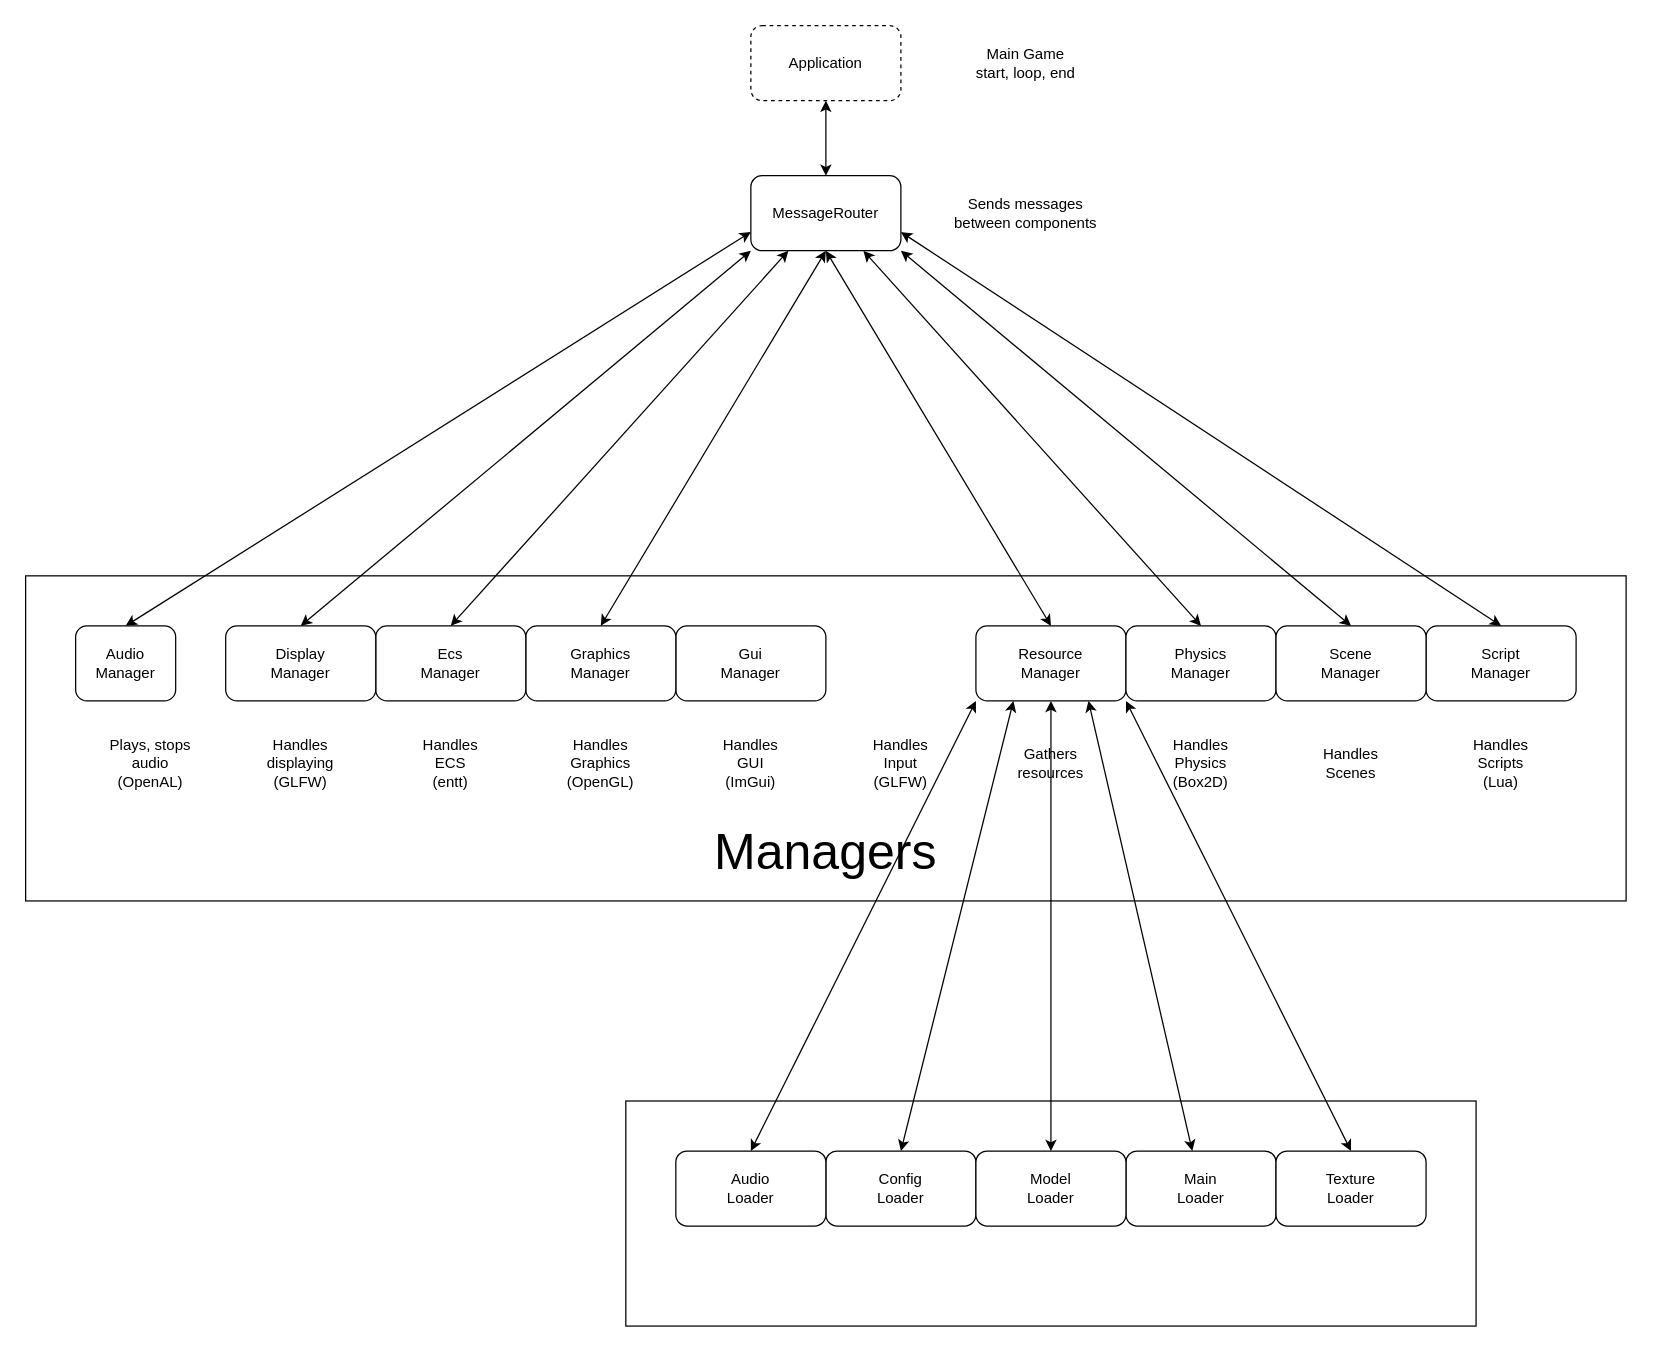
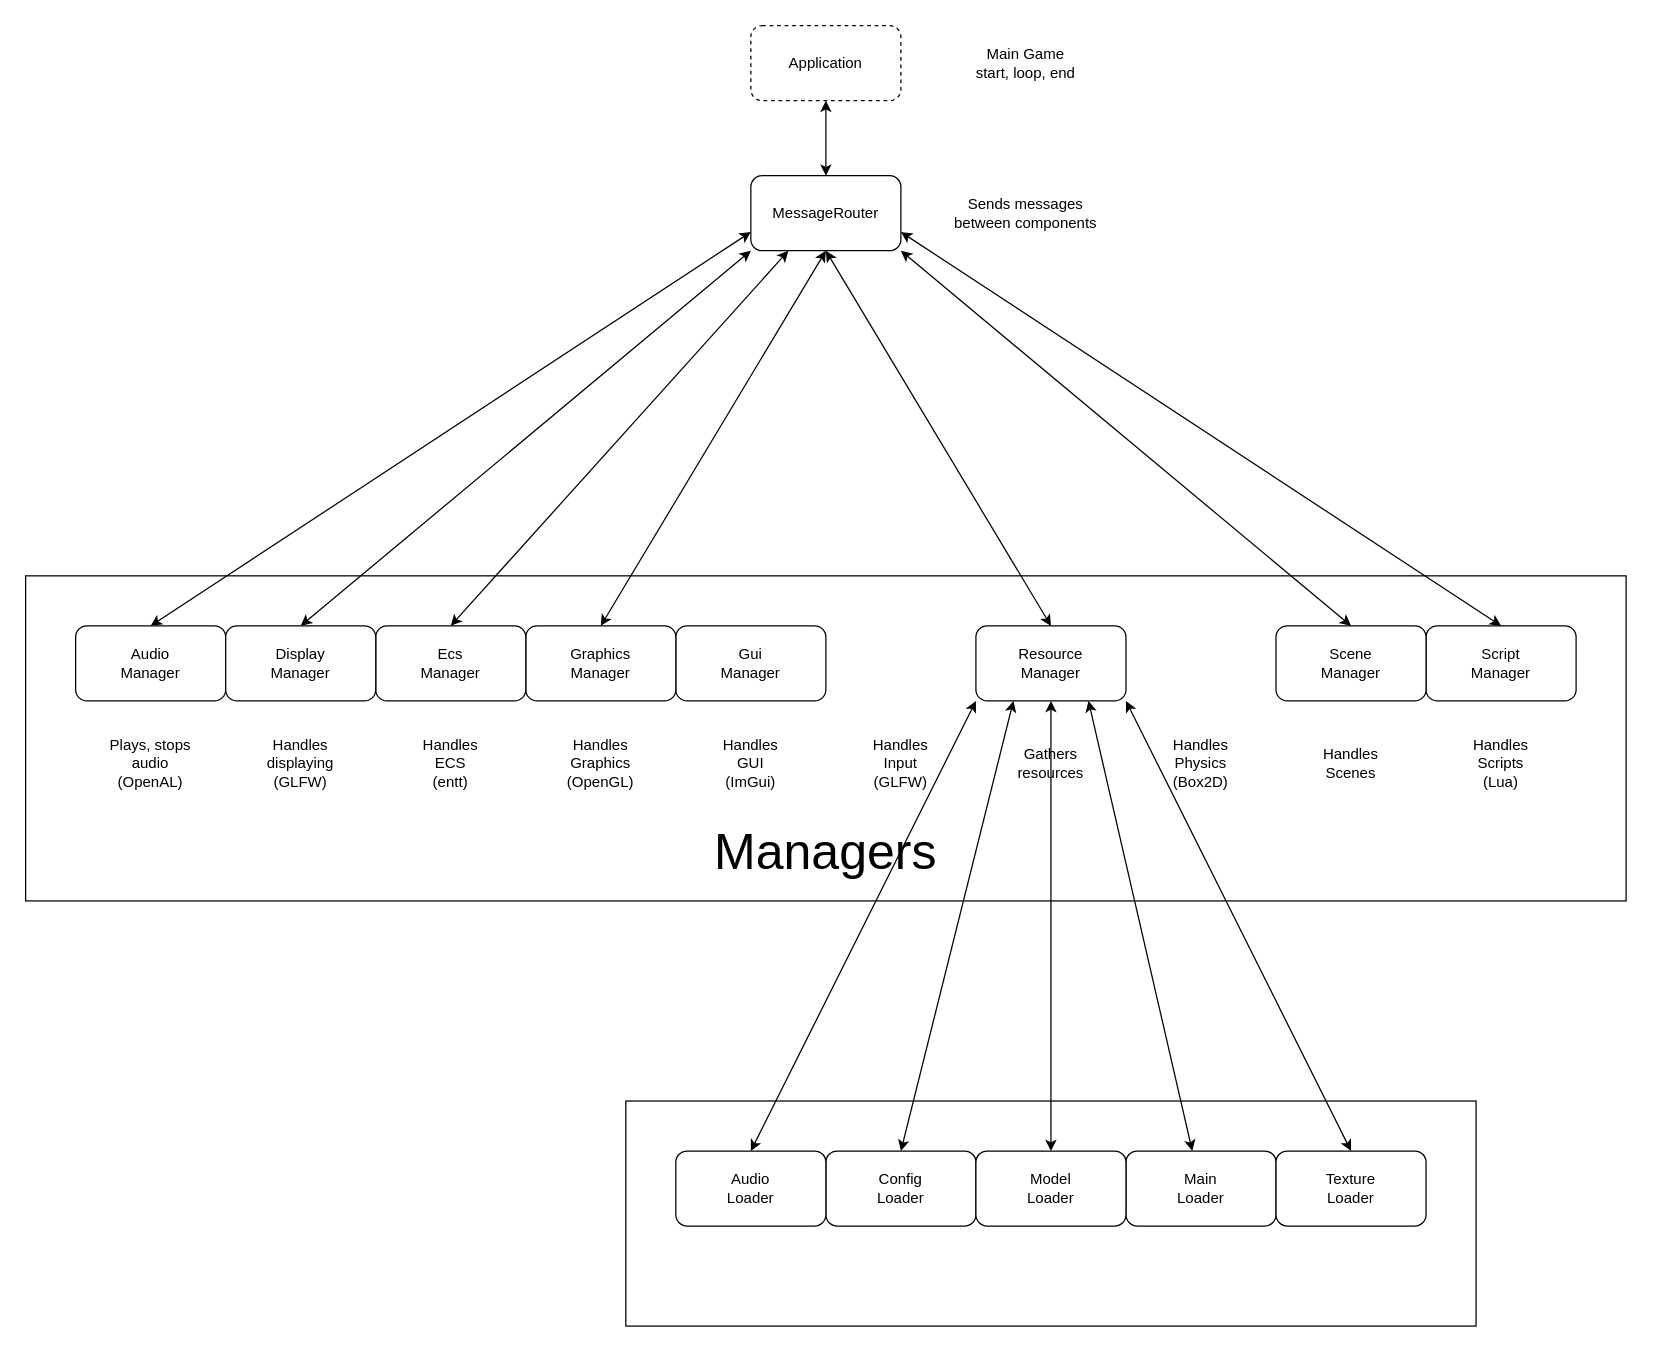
(1032, 438) -> none
(126, 663) -> (151, 663)
(1201, 663) -> none
